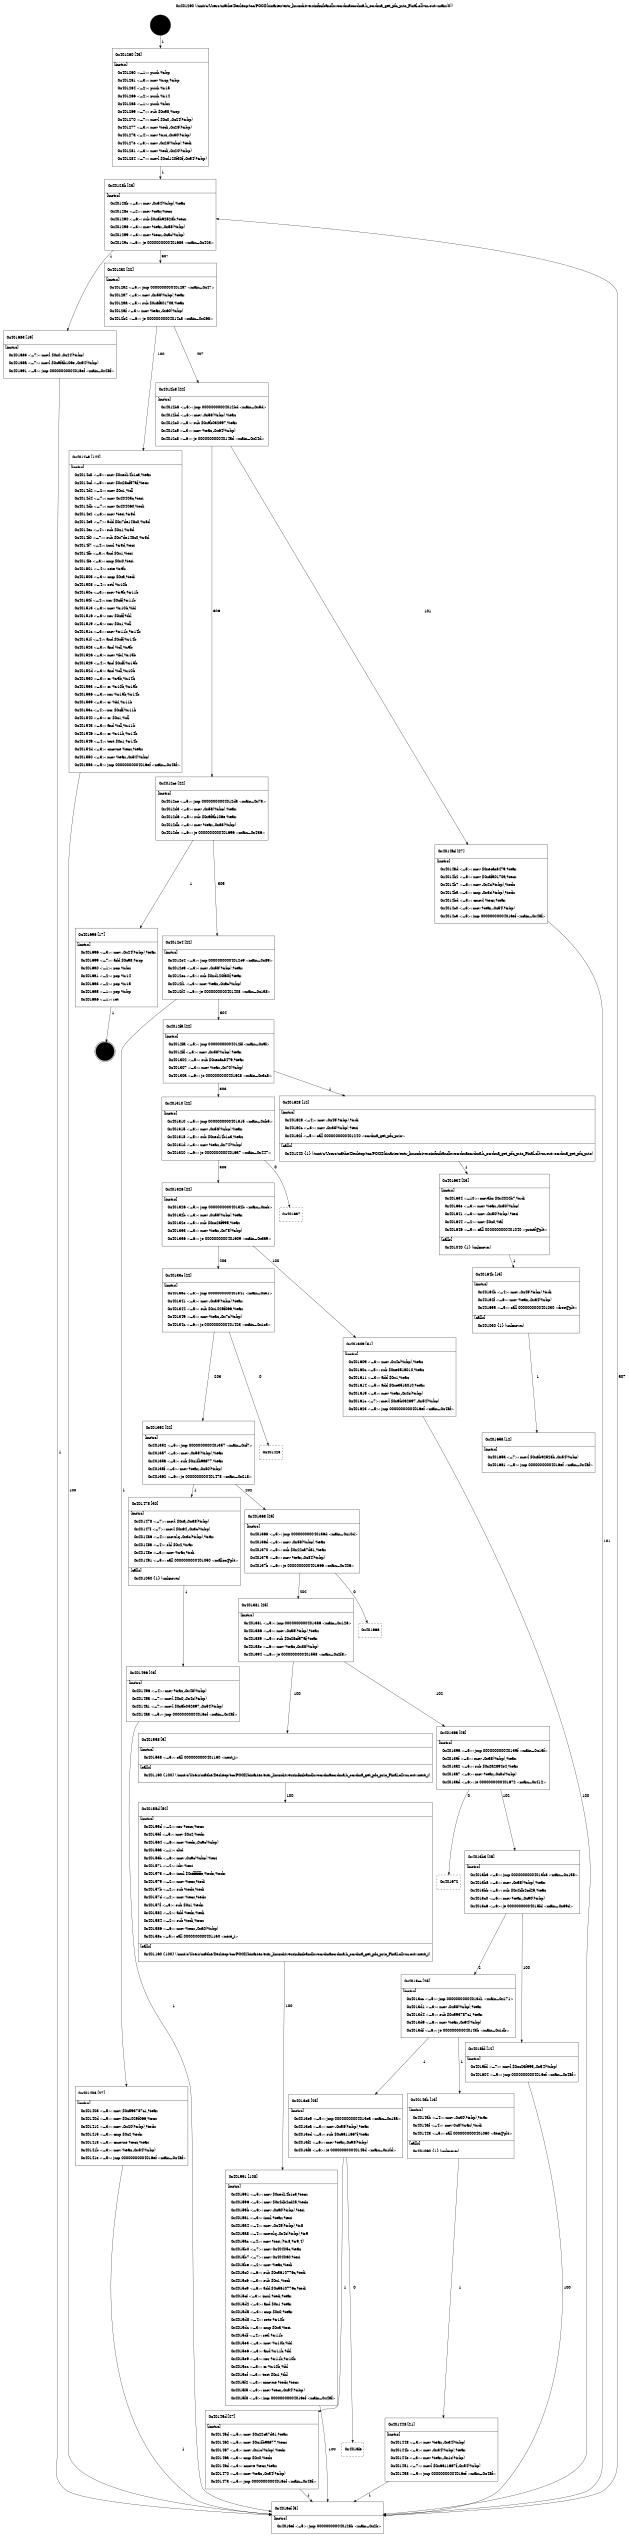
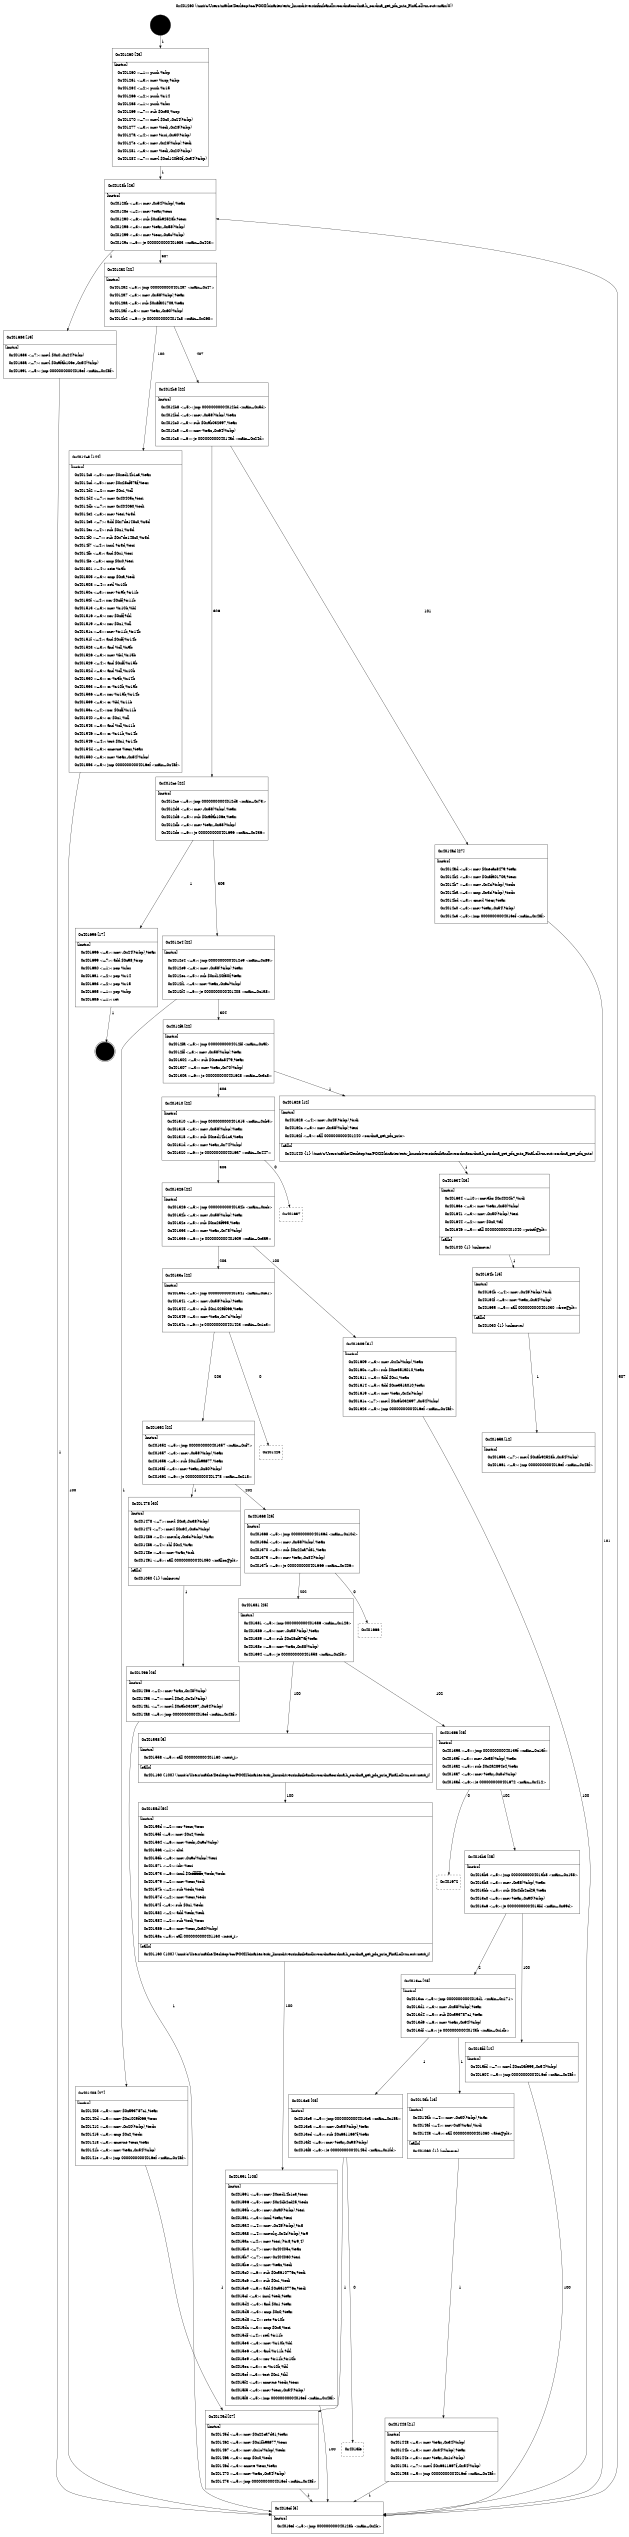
(121, 2382) -> (175, 2290)
